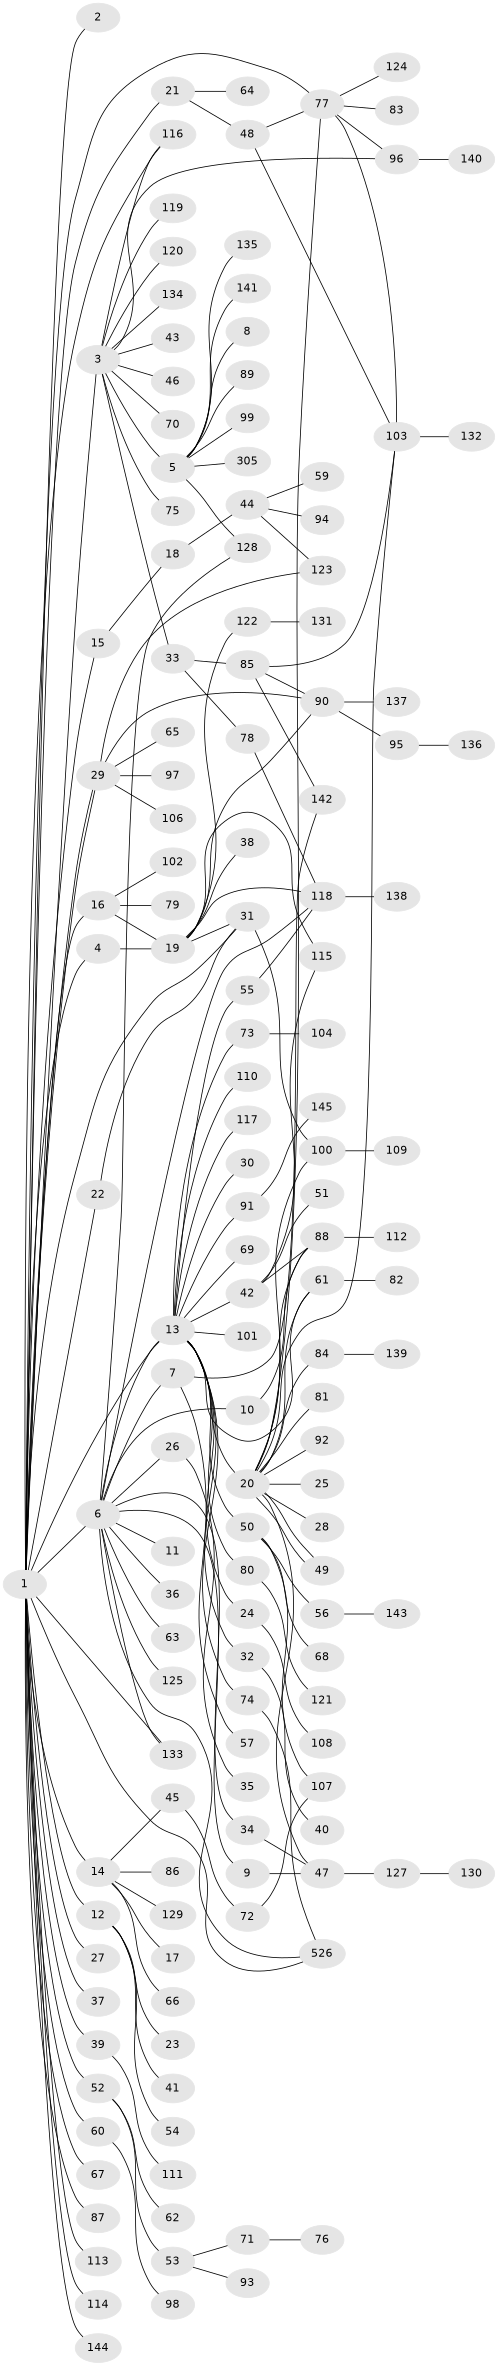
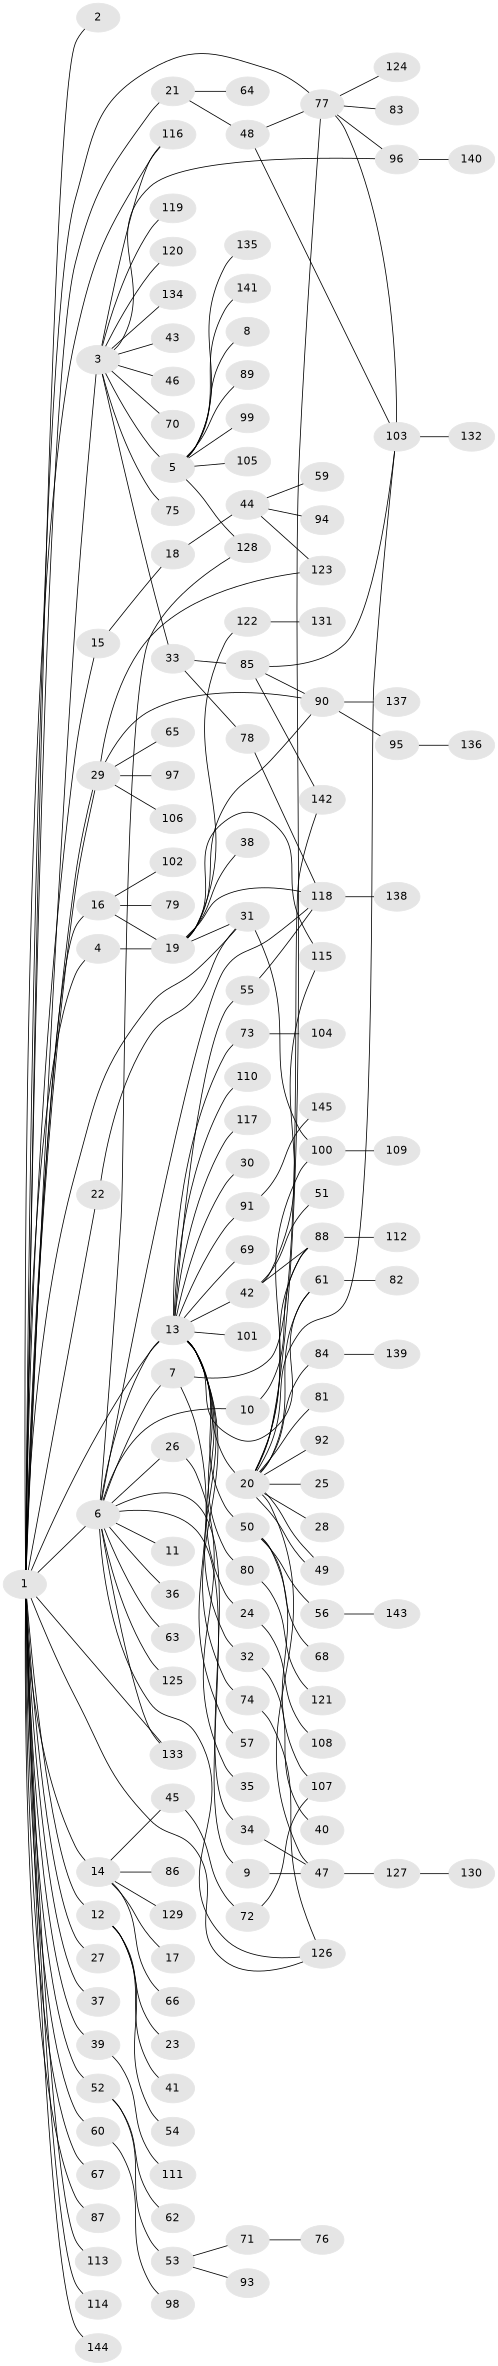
(248, 462) -> (248, 462)
(322, 1954) -> (322, 1954)
